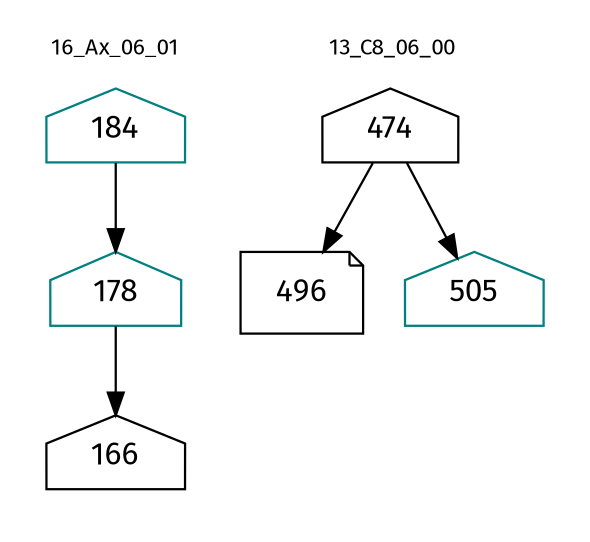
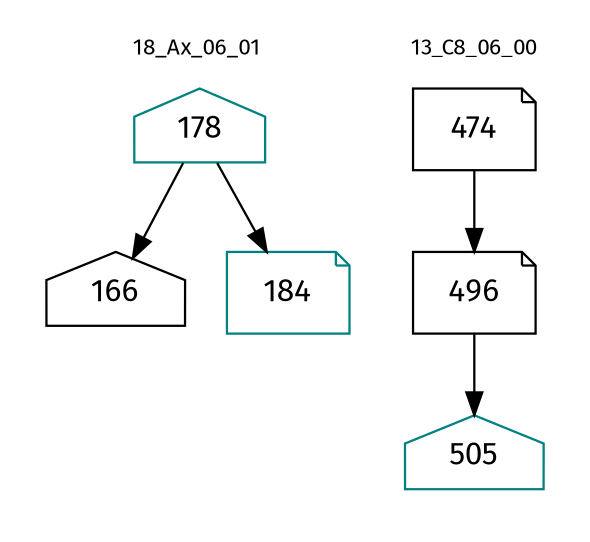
(116, 49) -> (197, 49)
(116, 129) -> (288, 293)
(390, 129) -> (474, 129)
(116, 196) -> (236, 197)
(427, 200) -> (474, 363)
